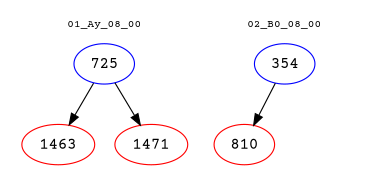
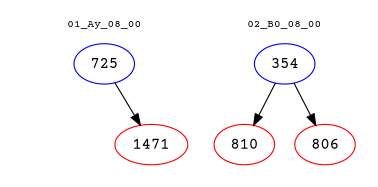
(58, 145) -> none
none -> (325, 145)
